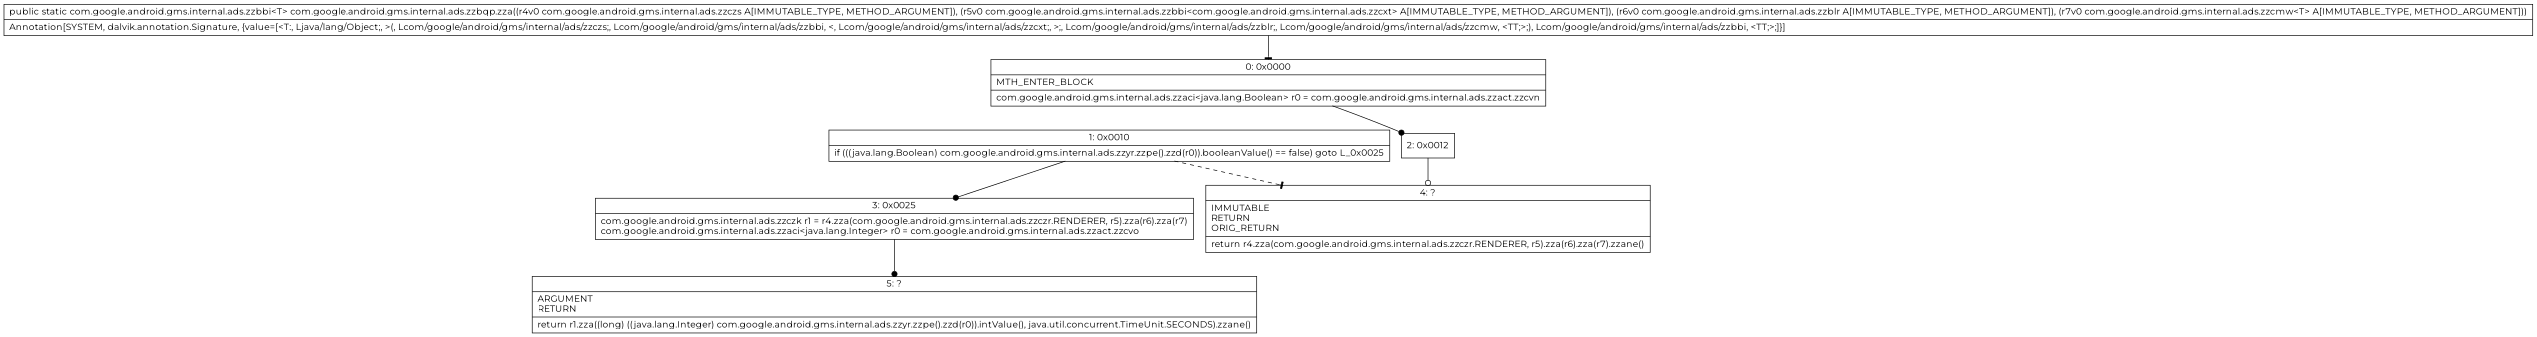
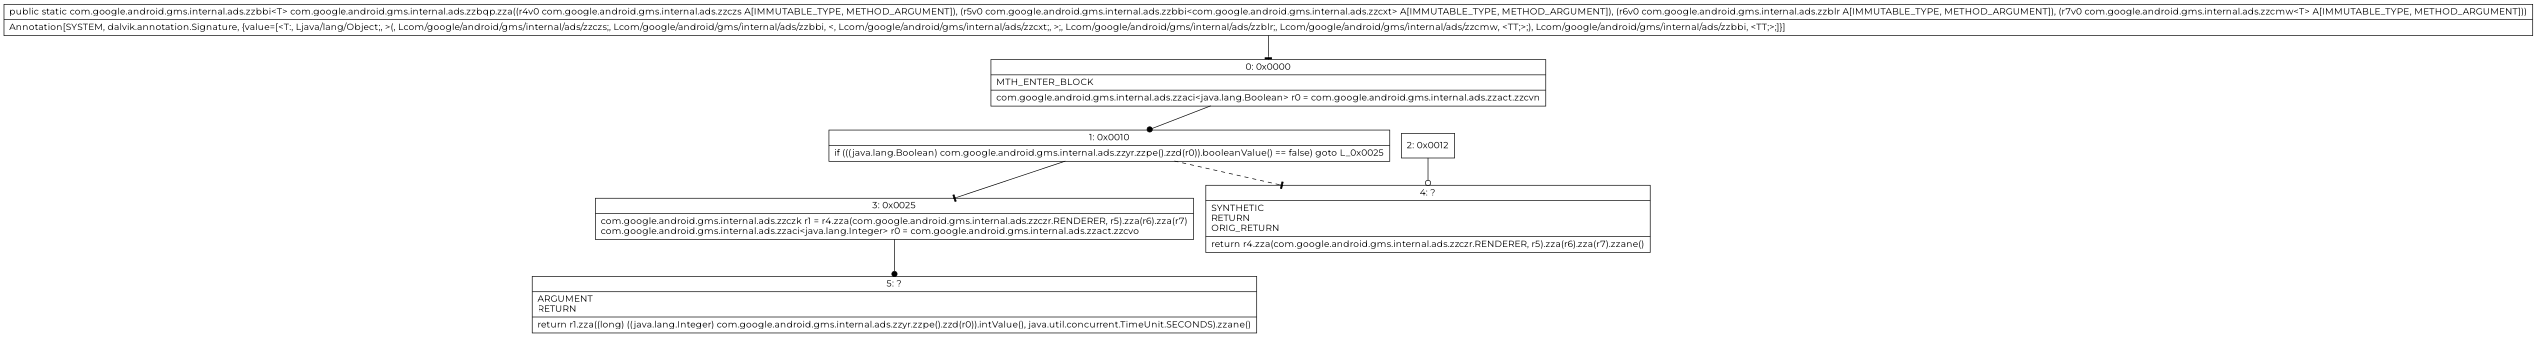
(1366, 118) -> (1181, 117)
(1011, 179) -> (1011, 179)
(1240, 208) -> (1238, 208)
